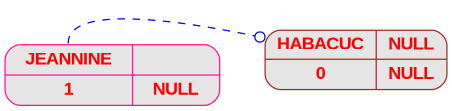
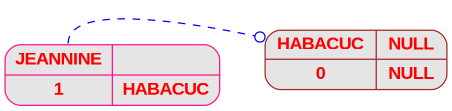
(176, 90) -> (166, 90)
